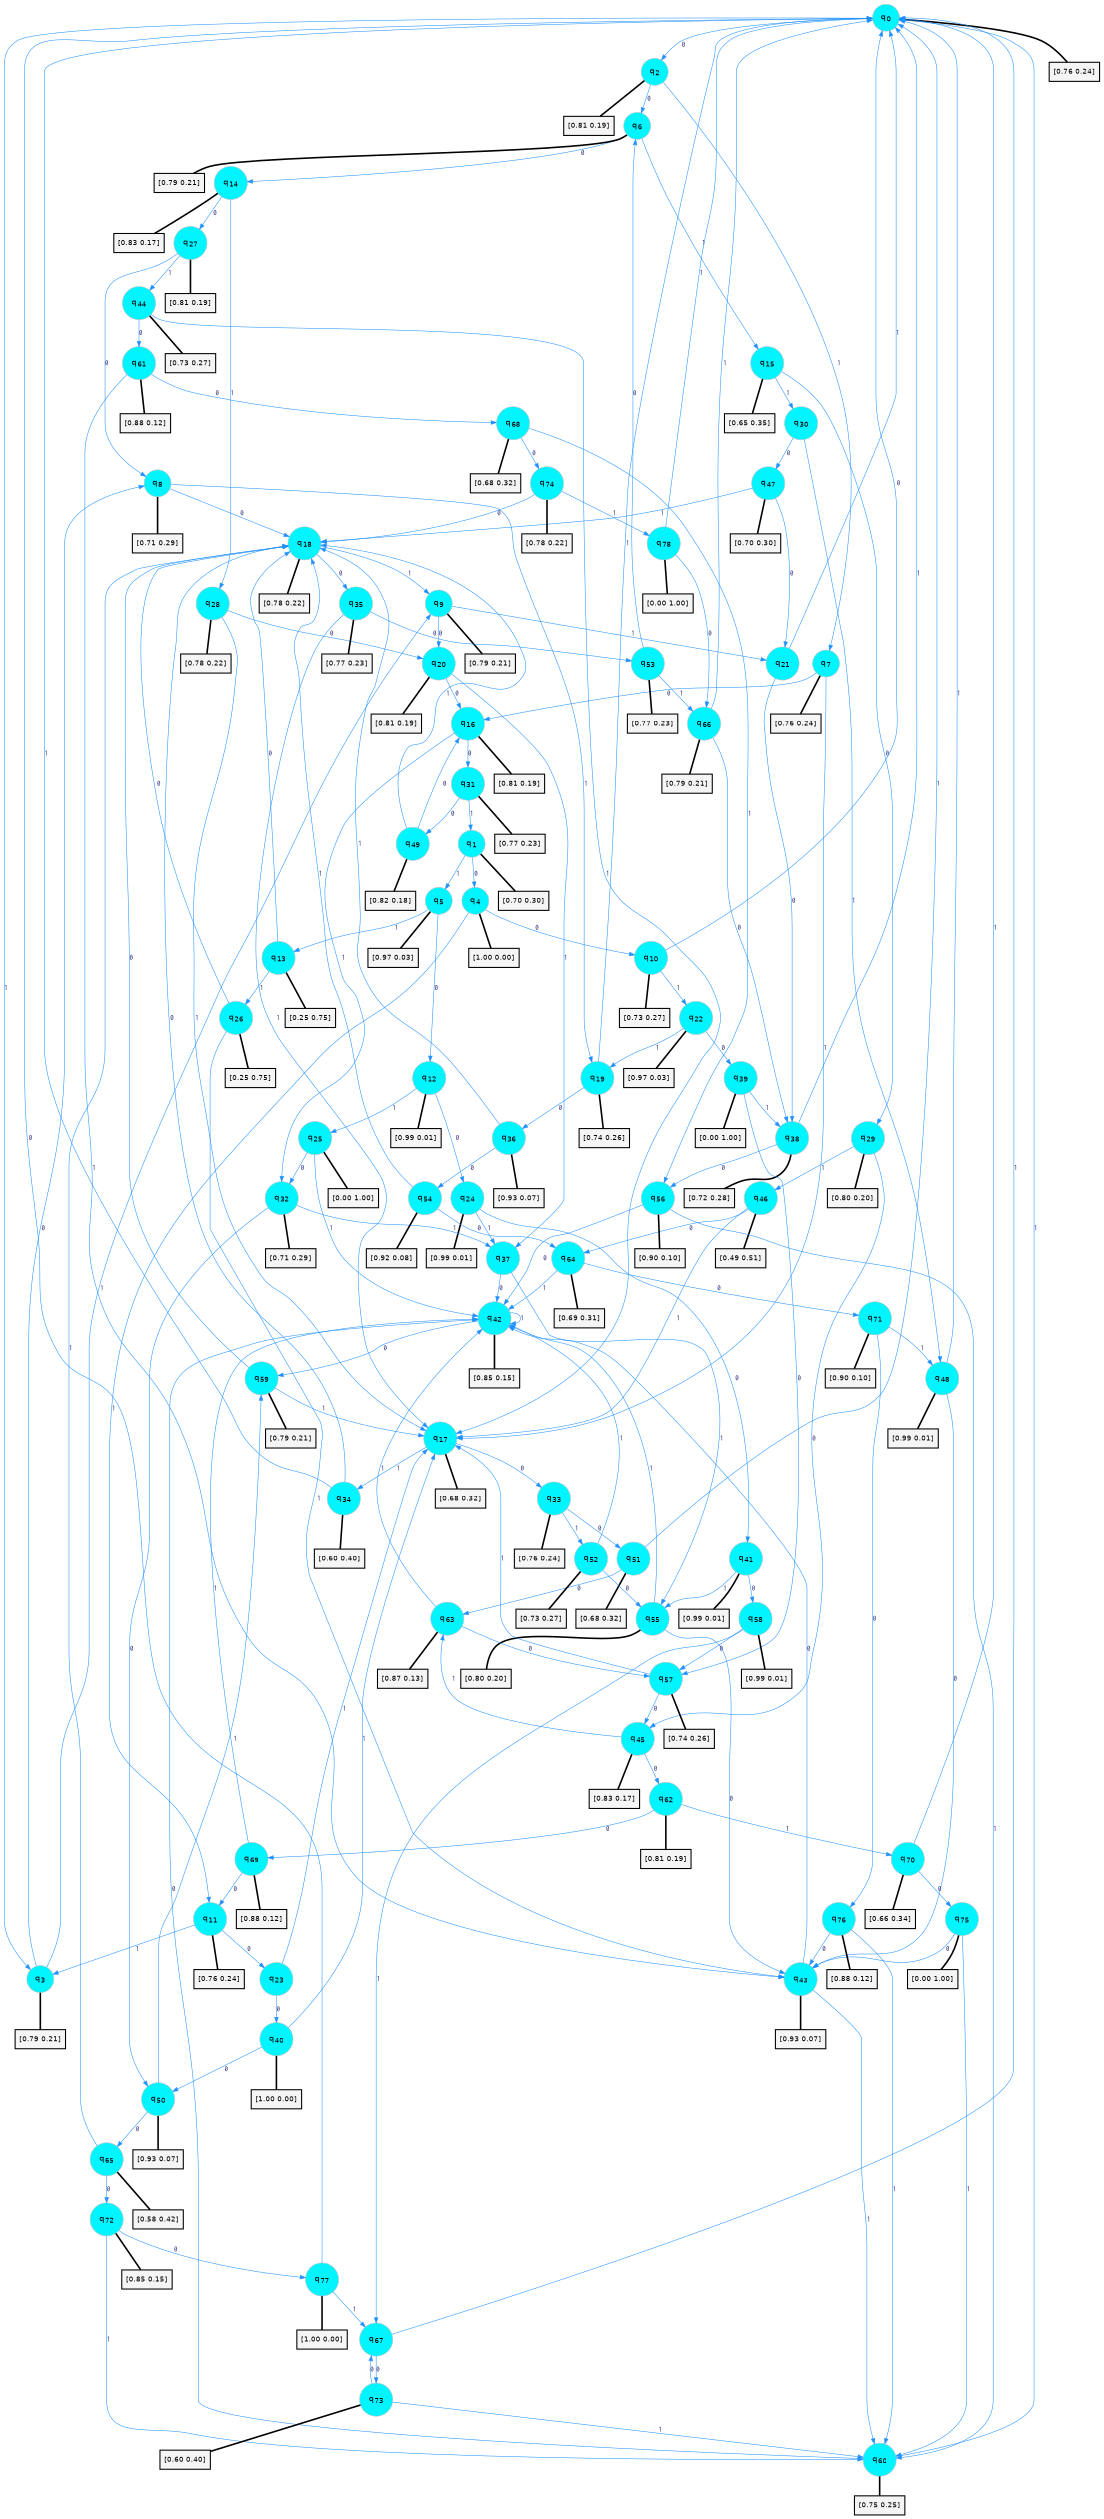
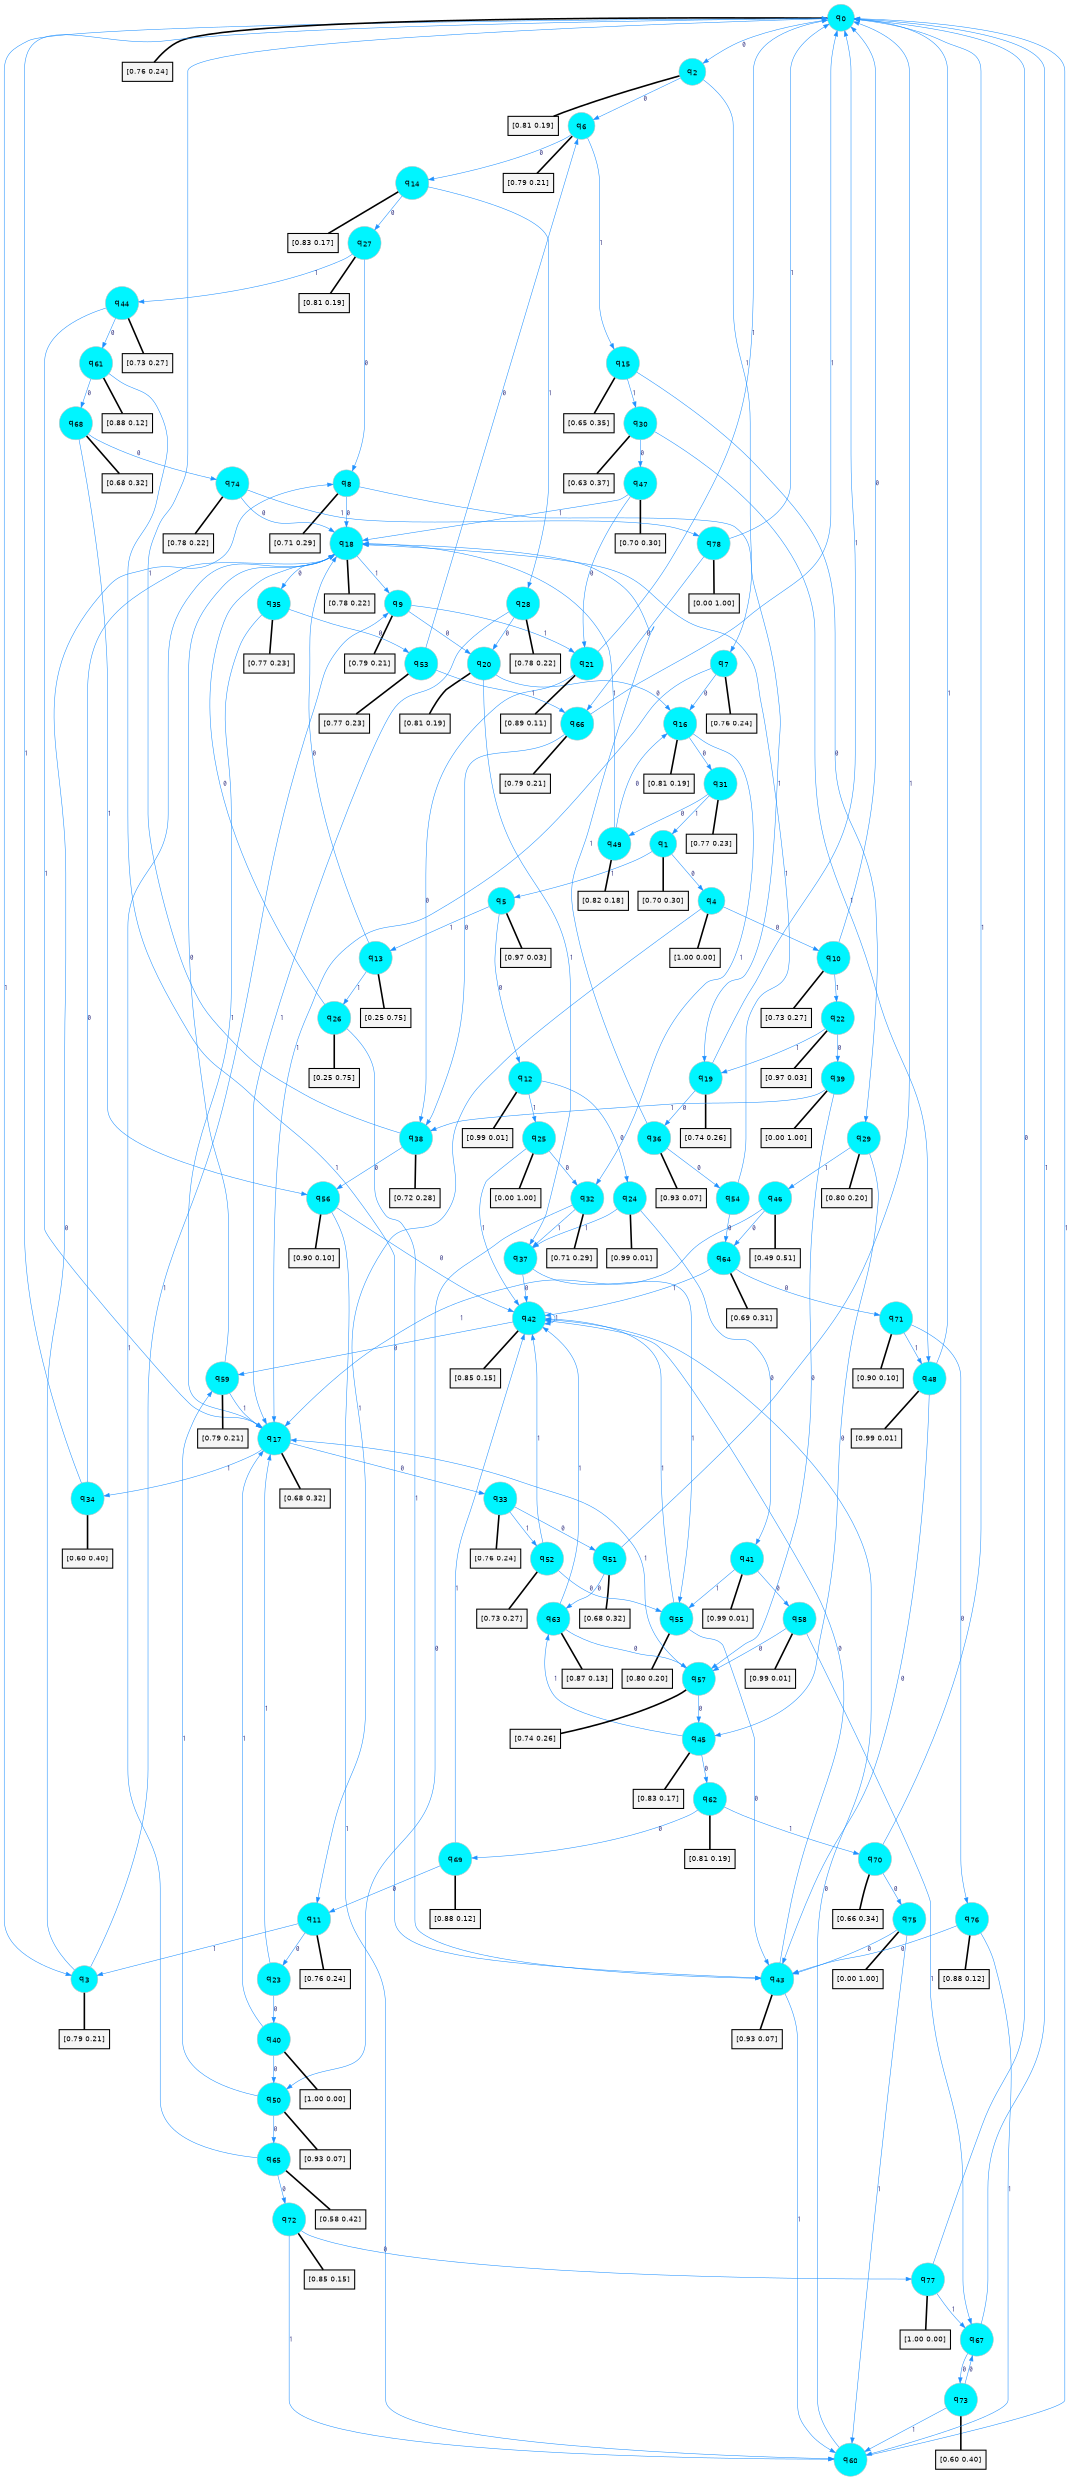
none -> (589, 483)
none -> (526, 724)
(392, 1258) -> none
(880, 2505) -> none
